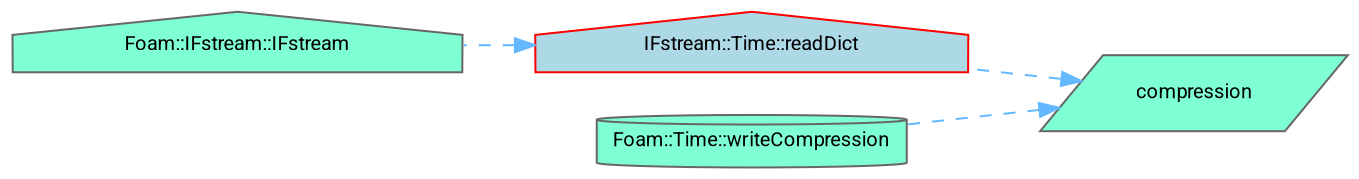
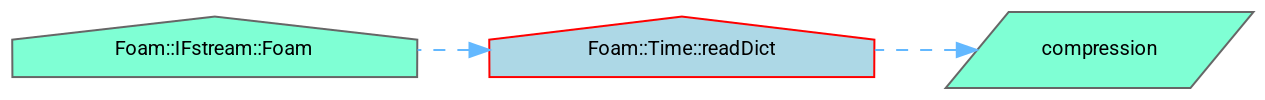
(238, 45) -> (215, 50)
(752, 45) -> (682, 50)
(752, 141) -> none
